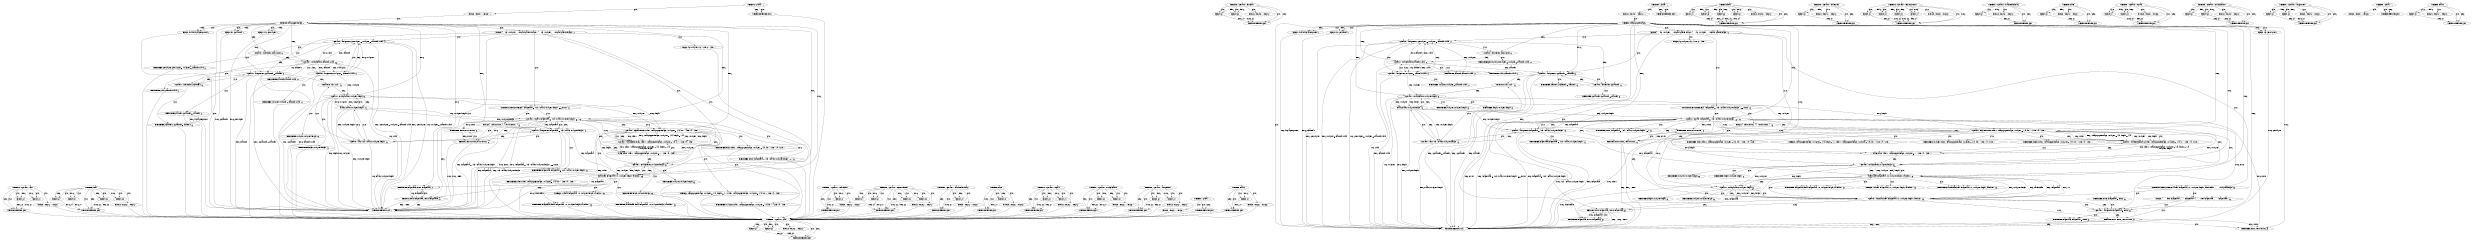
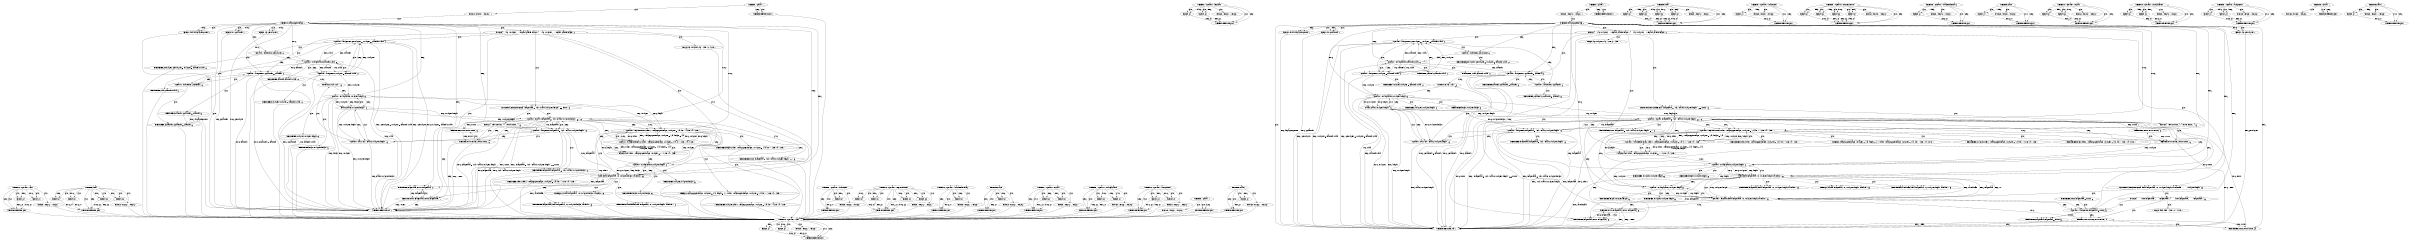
none -> (2168, 210)
(2096, 215) -> (2071, 215)
